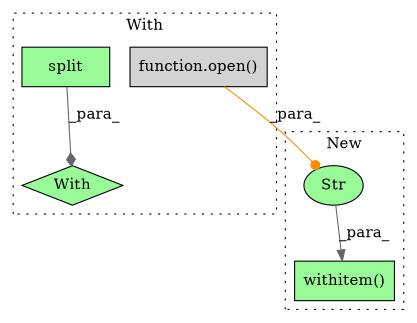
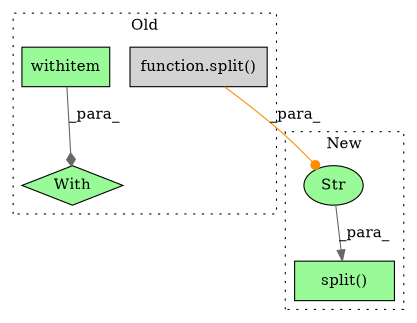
(145, 26) -> (145, 26)
(66, 67) -> (66, 67)
(199, 67) -> (199, 67)
(345, 281) -> (345, 281)
